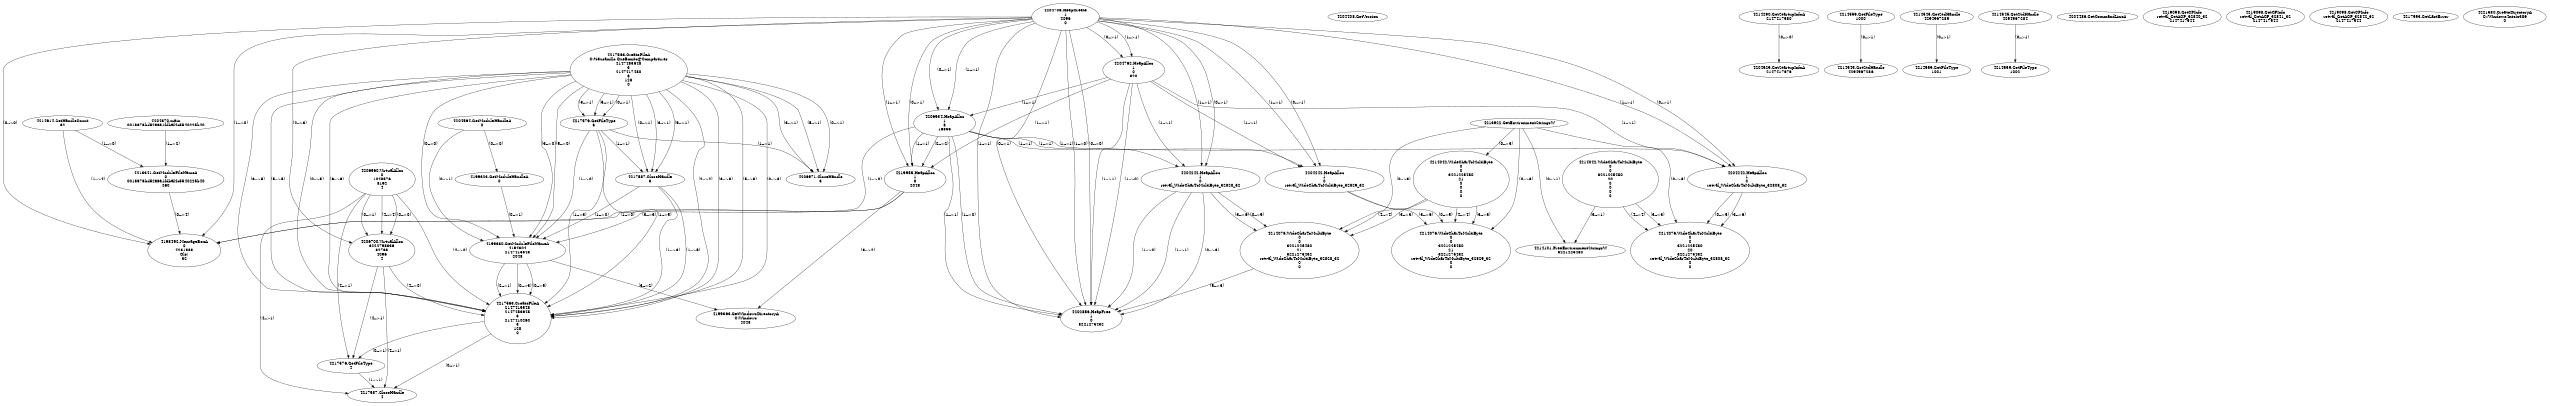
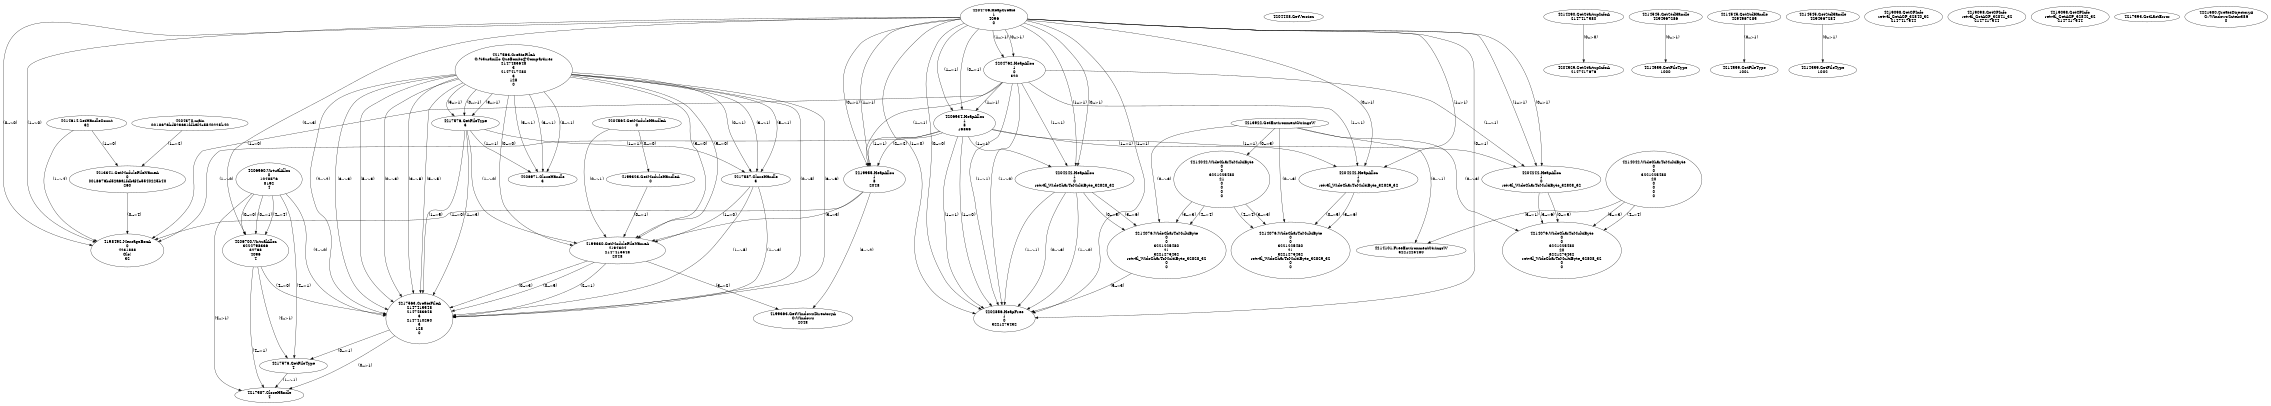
(2097, 17) -> none
(1861, 42) -> (1666, 42)
none -> (550, 107)
